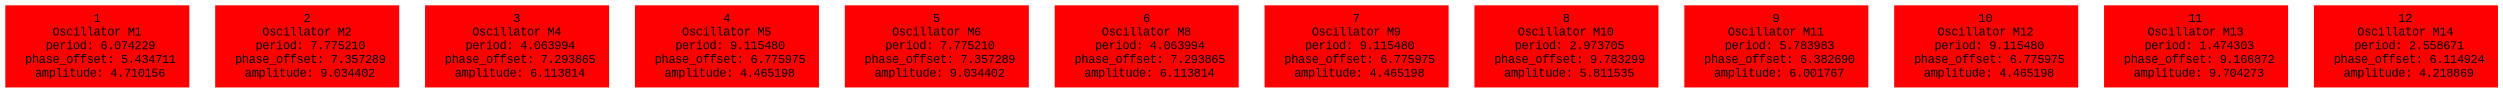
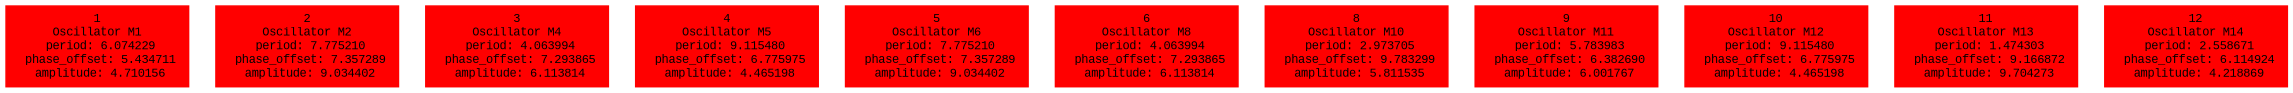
(1357, 46) -> none
